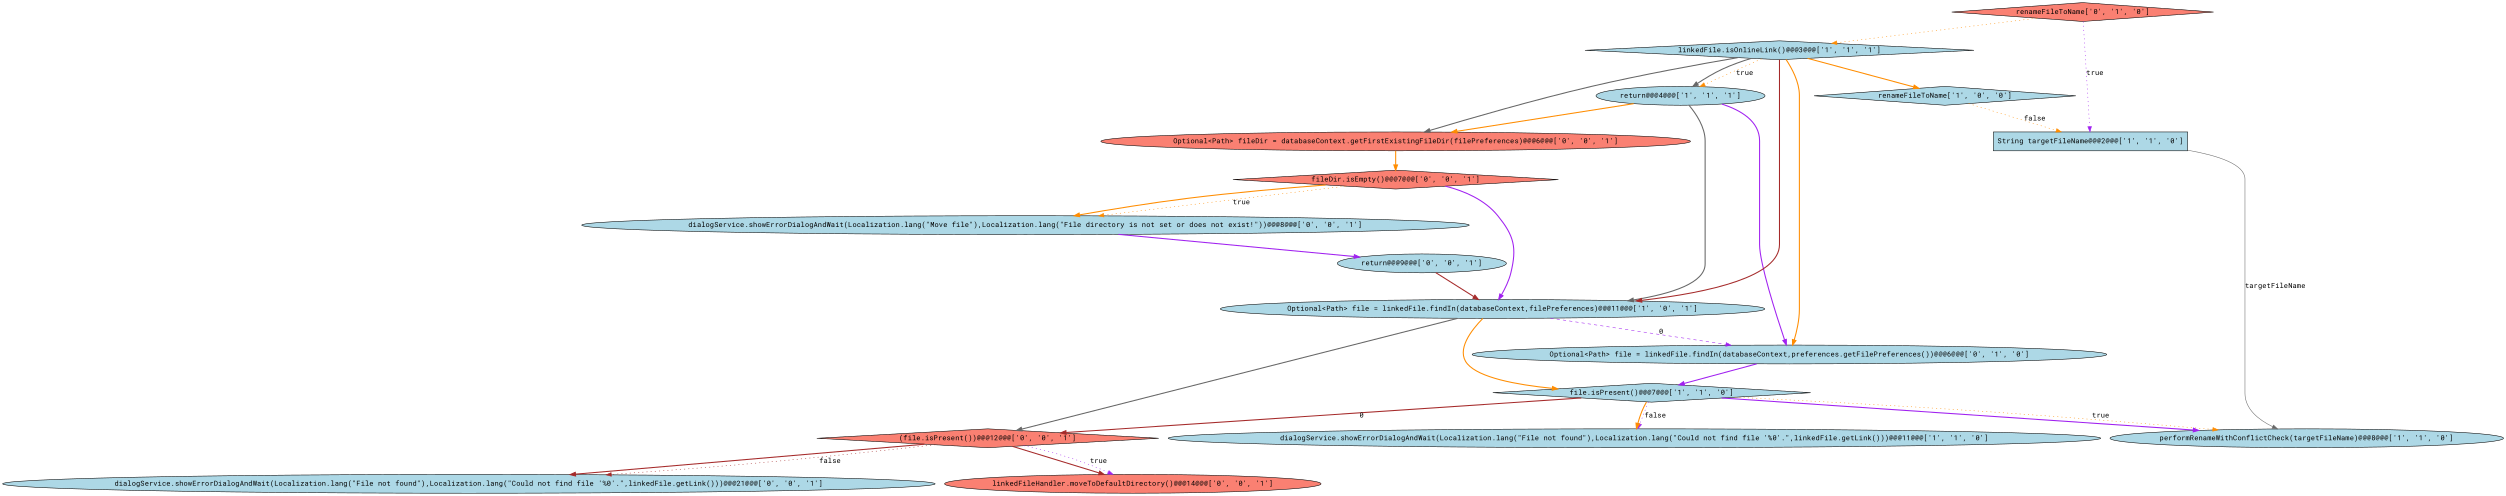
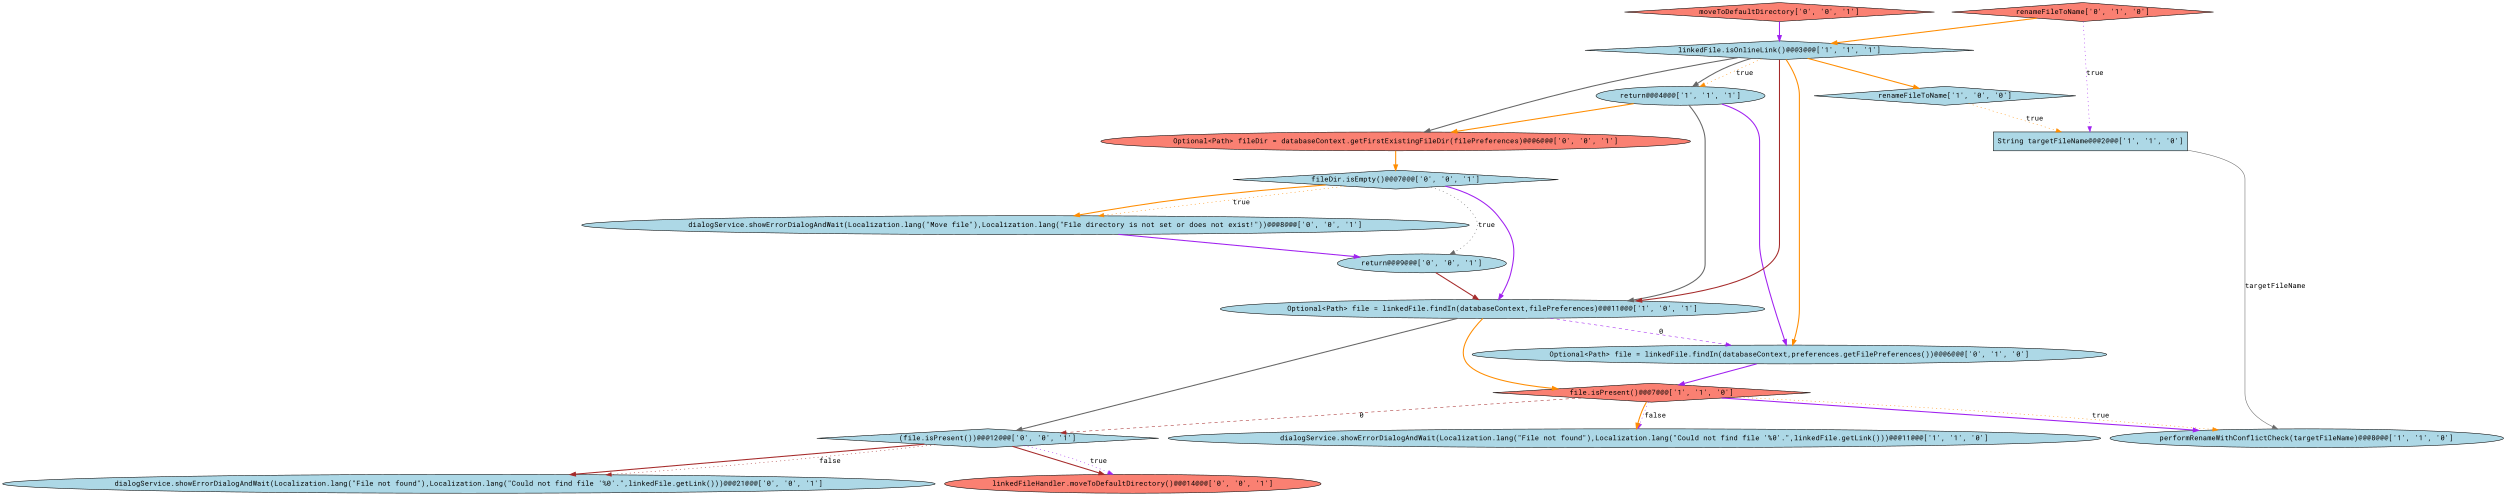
none -> (1779, 12)
(1937, 30) -> (1937, 30)
(2035, 119) -> (2035, 119)
(1396, 180) -> (1396, 180)
none -> (1472, 213)
(1652, 393) -> (1652, 393)
(1324, 415) -> (1324, 415)
(988, 438) -> (988, 438)
